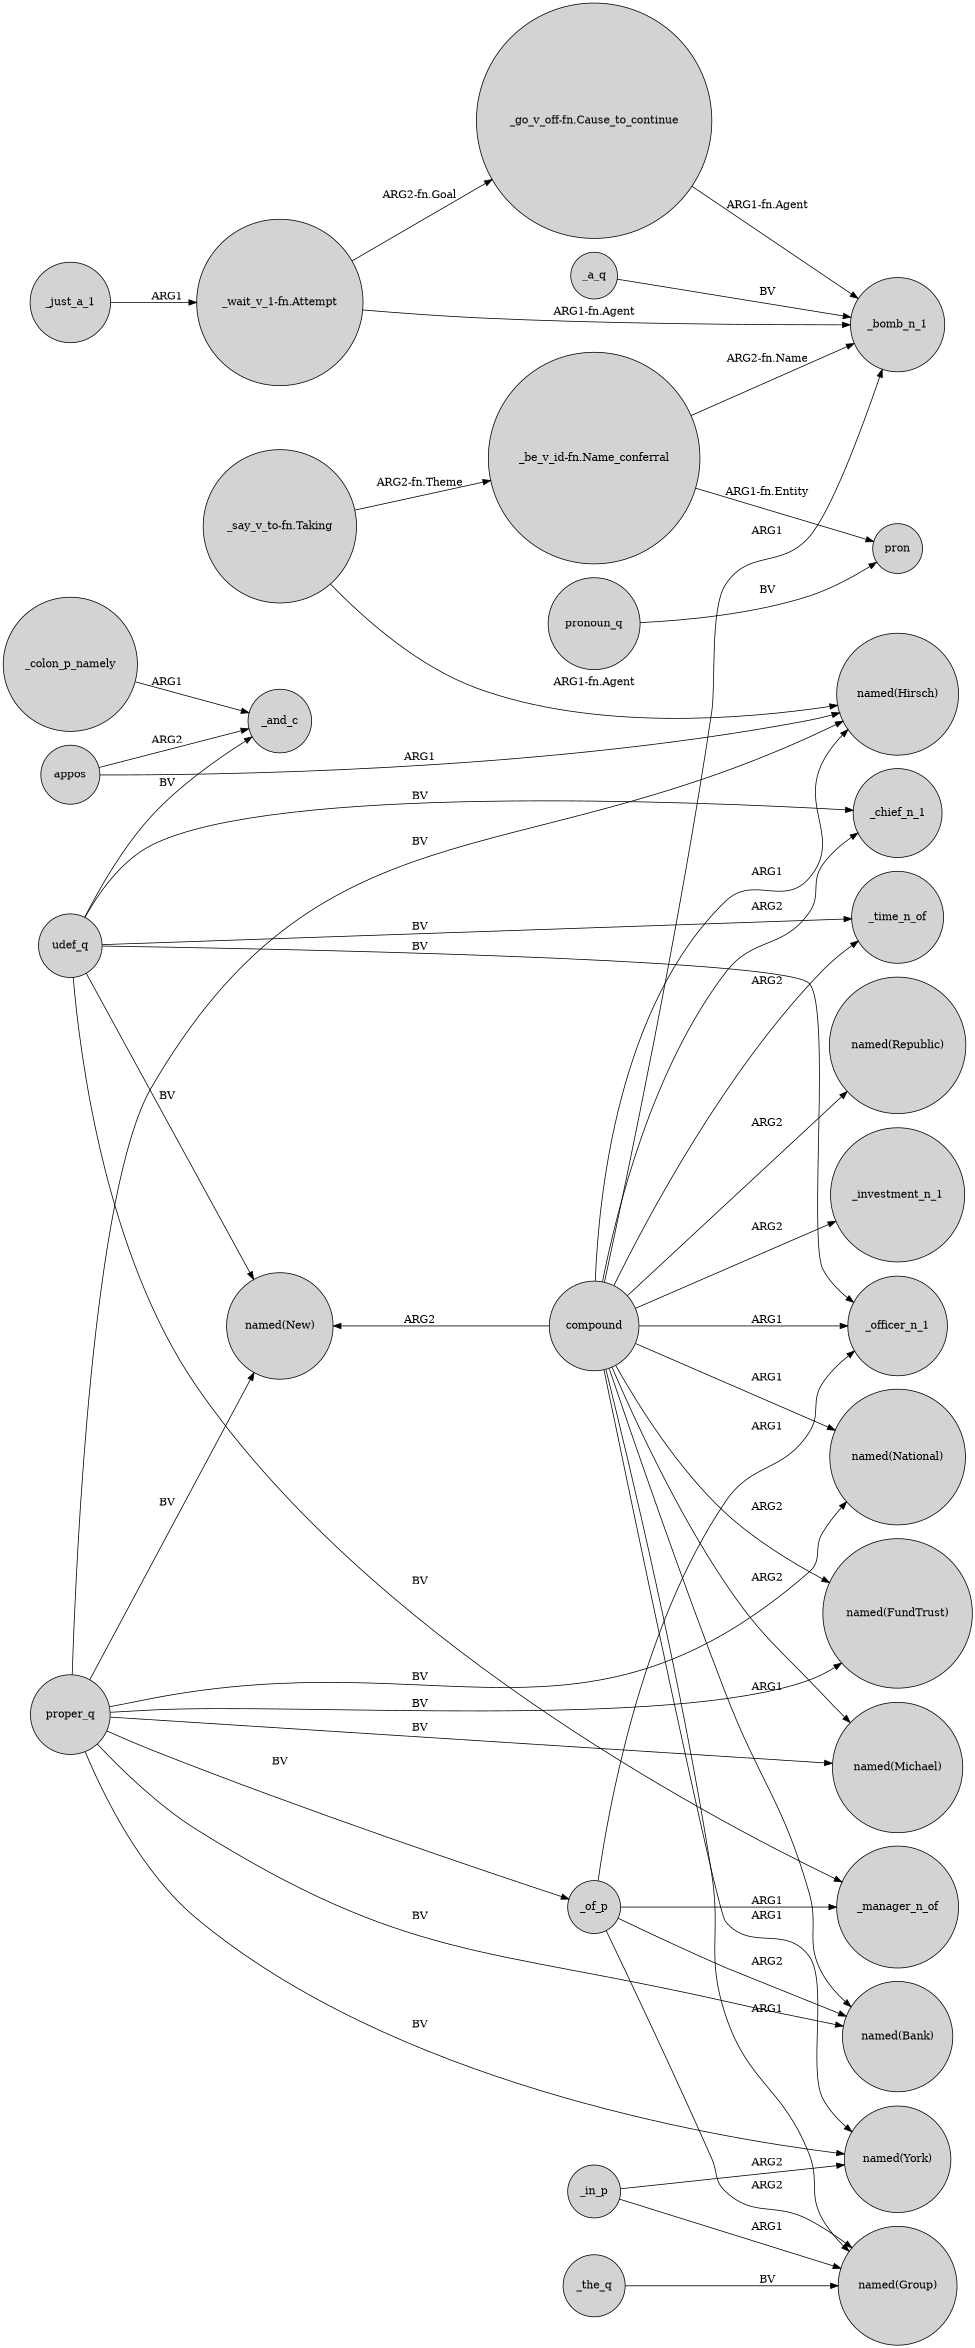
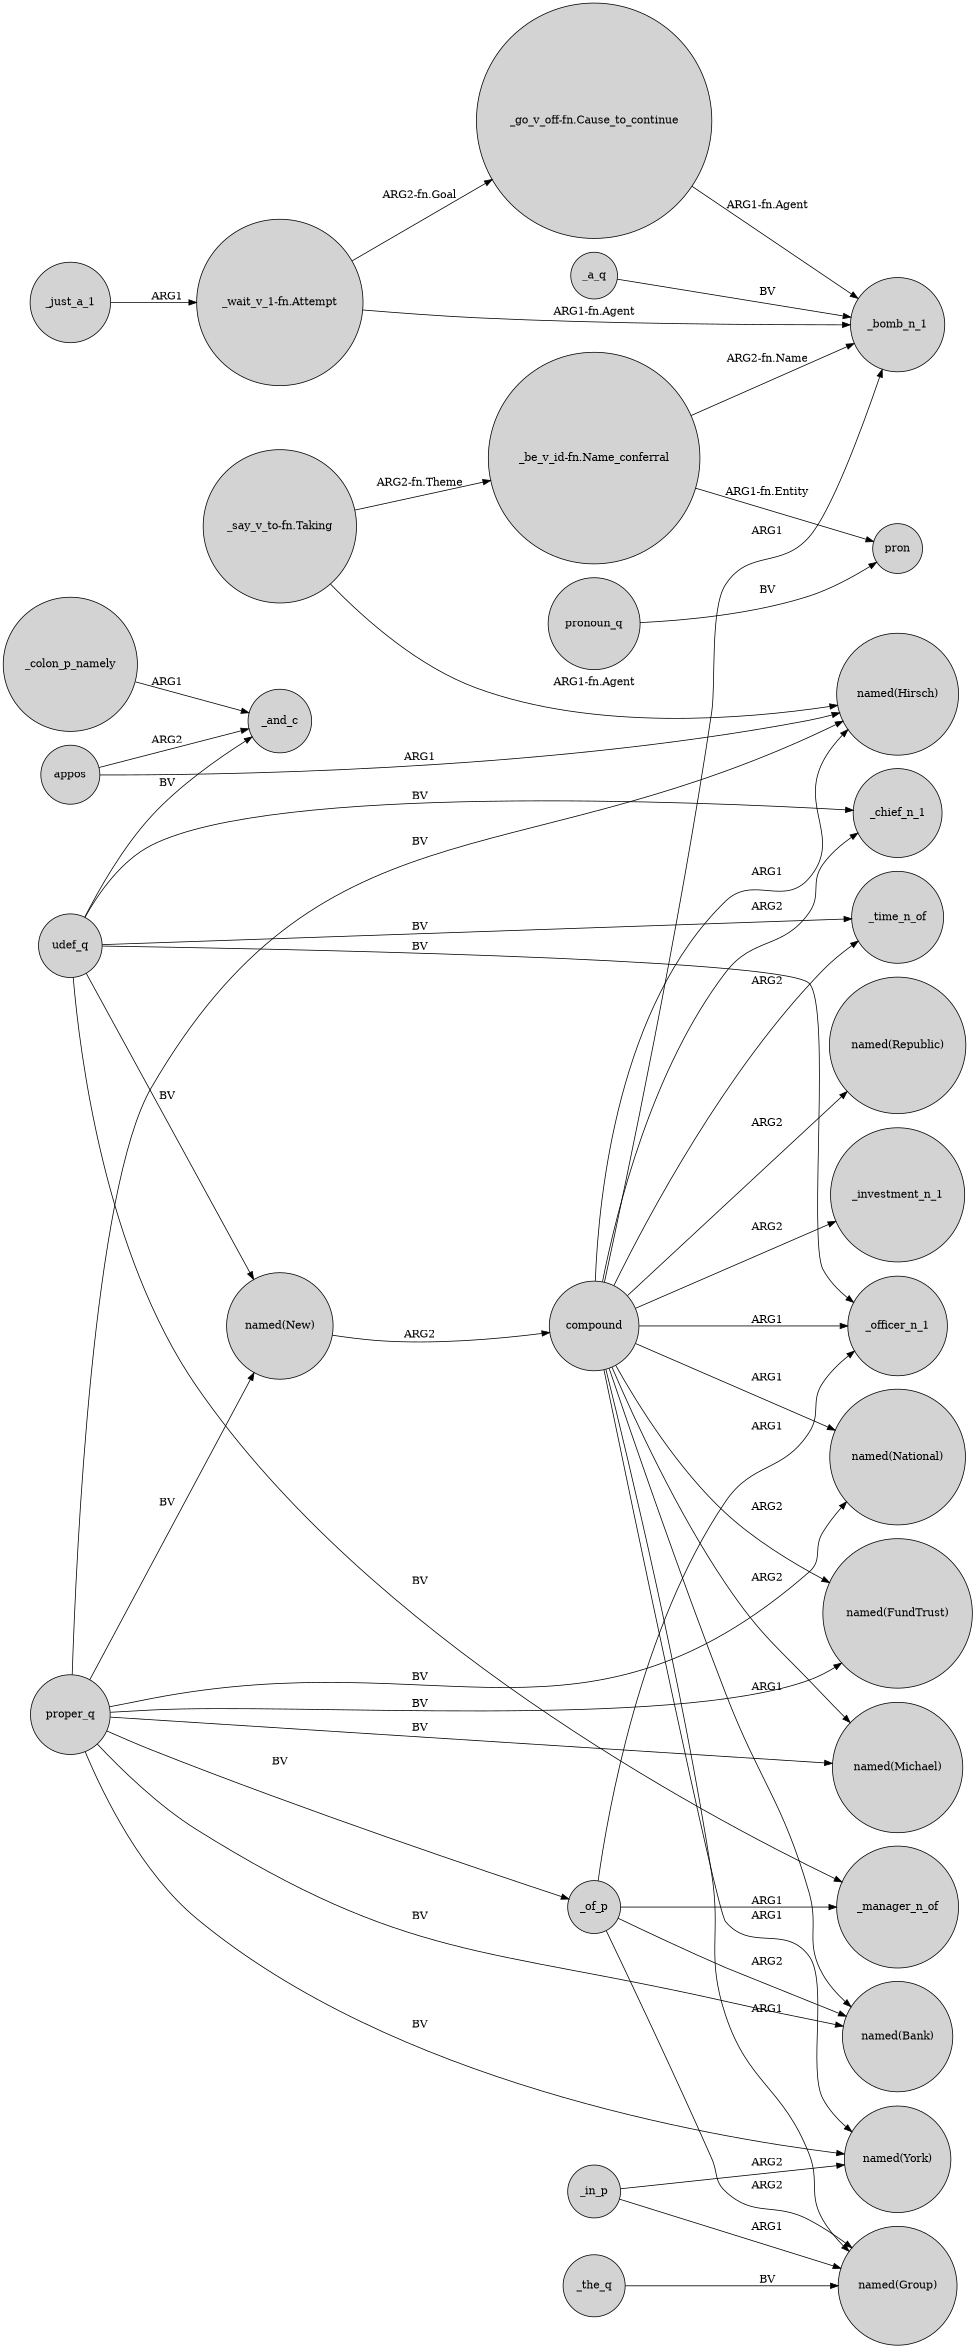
(445, 1326) -> (437, 1342)
